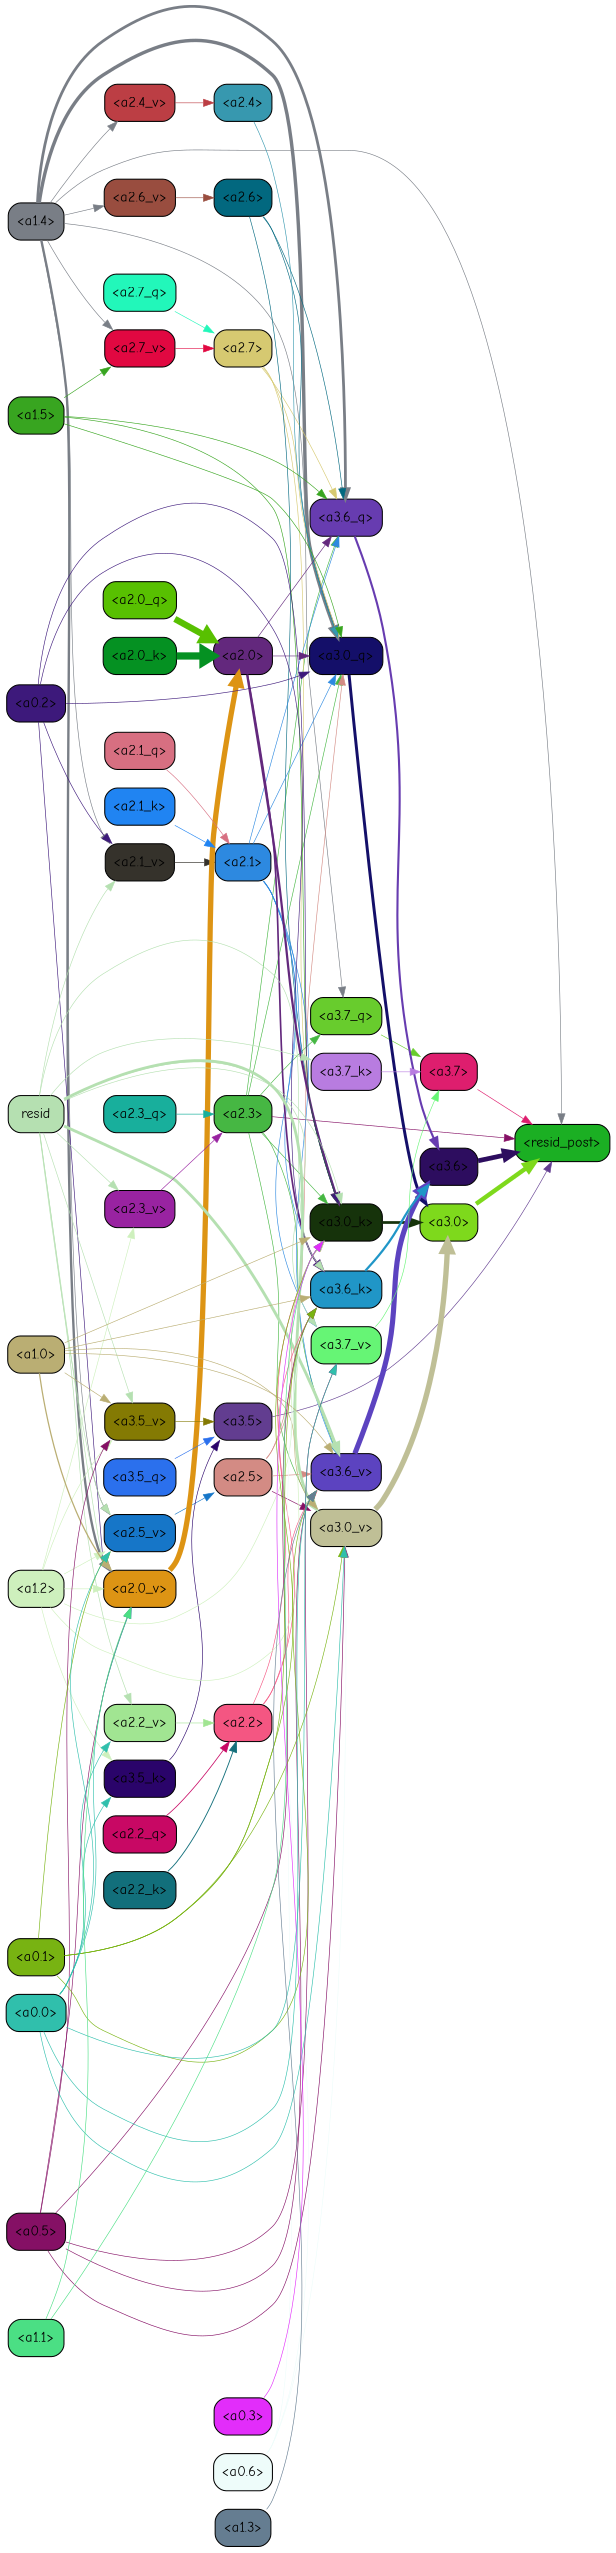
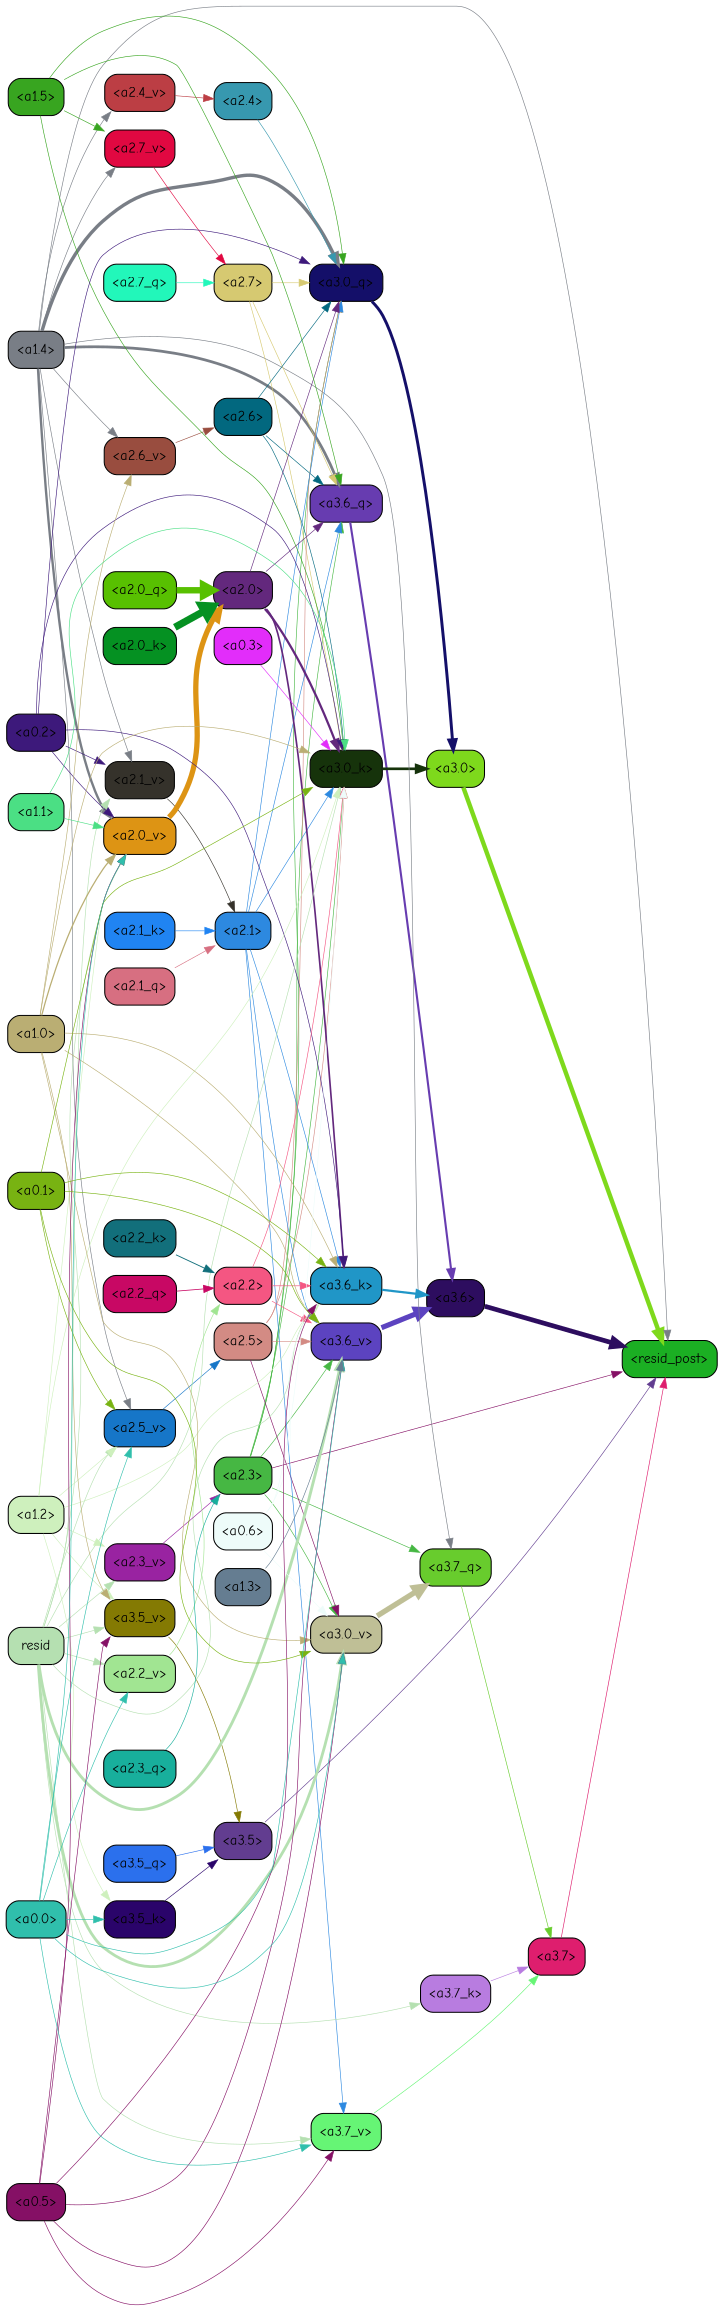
none -> (81, 695)
(428, 1386) -> (396, 1604)
